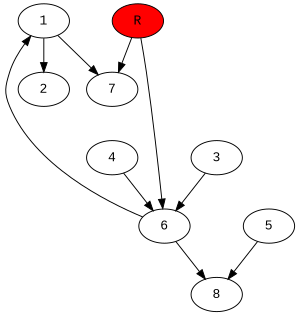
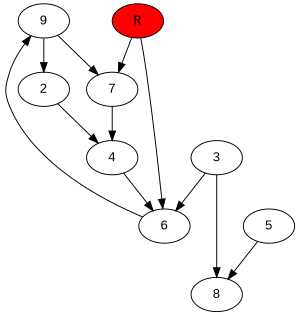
(44, 21) -> (44, 21)
none -> (112, 119)
none -> (75, 120)
(188, 257) -> (217, 221)
